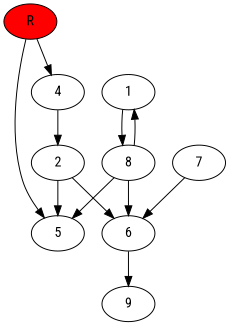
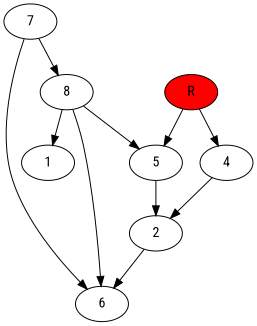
(122, 122) -> (46, 52)
(58, 193) -> (156, 193)
(128, 304) -> none
